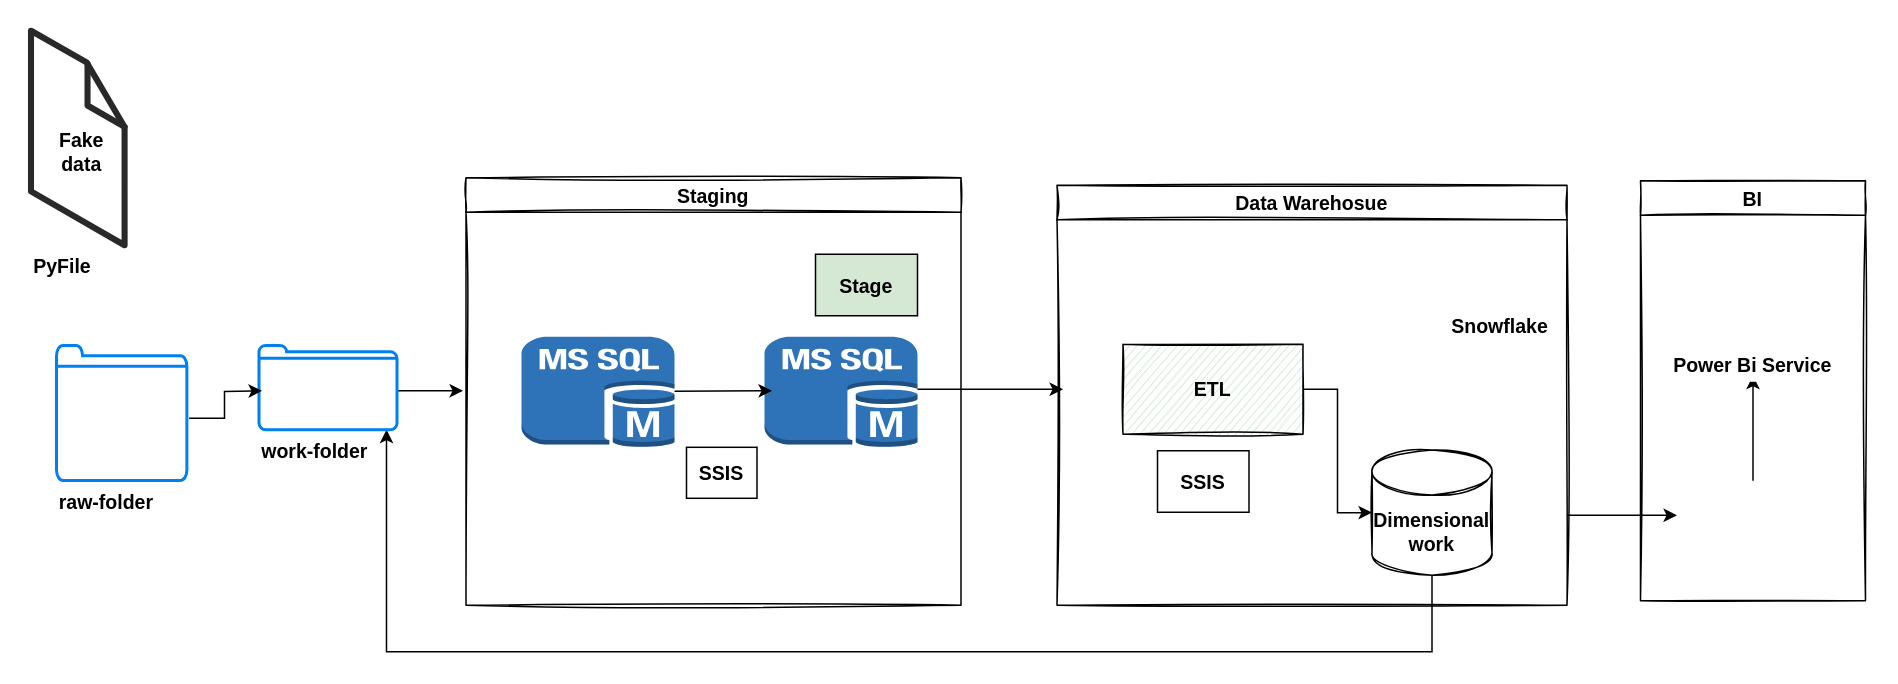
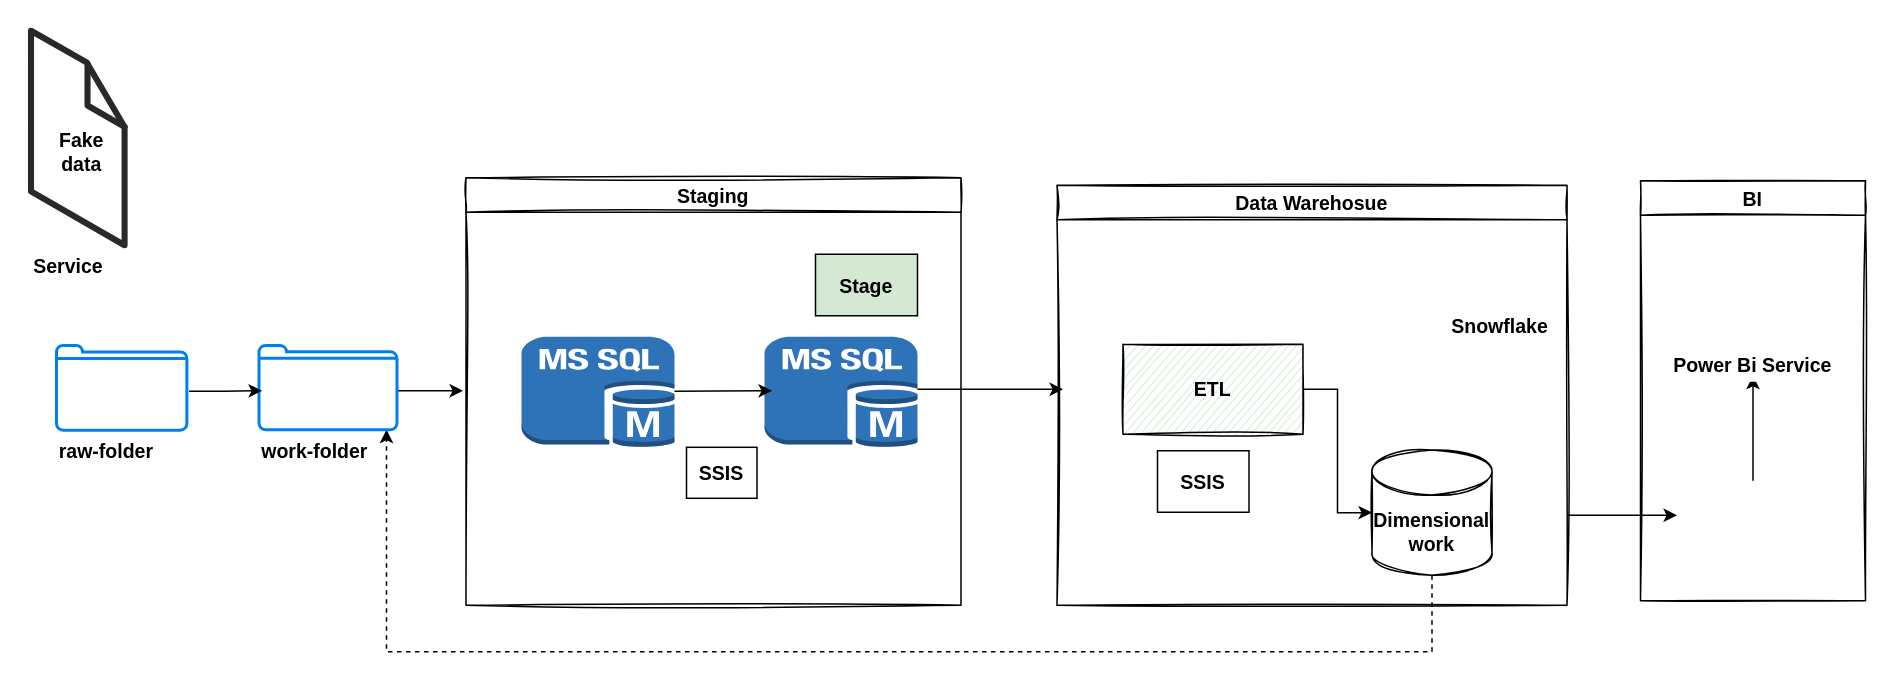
(61, 267) -> (69, 267)
(121, 413) -> (121, 388)
(841, 652) -> (841, 652)
